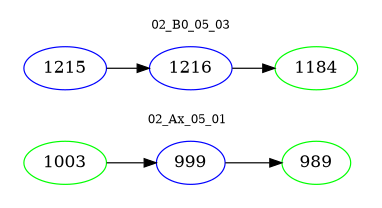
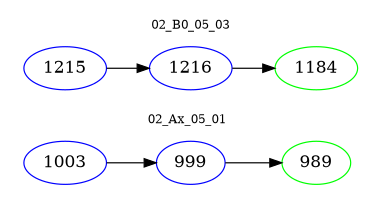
(65, 163) -> (65, 163)
